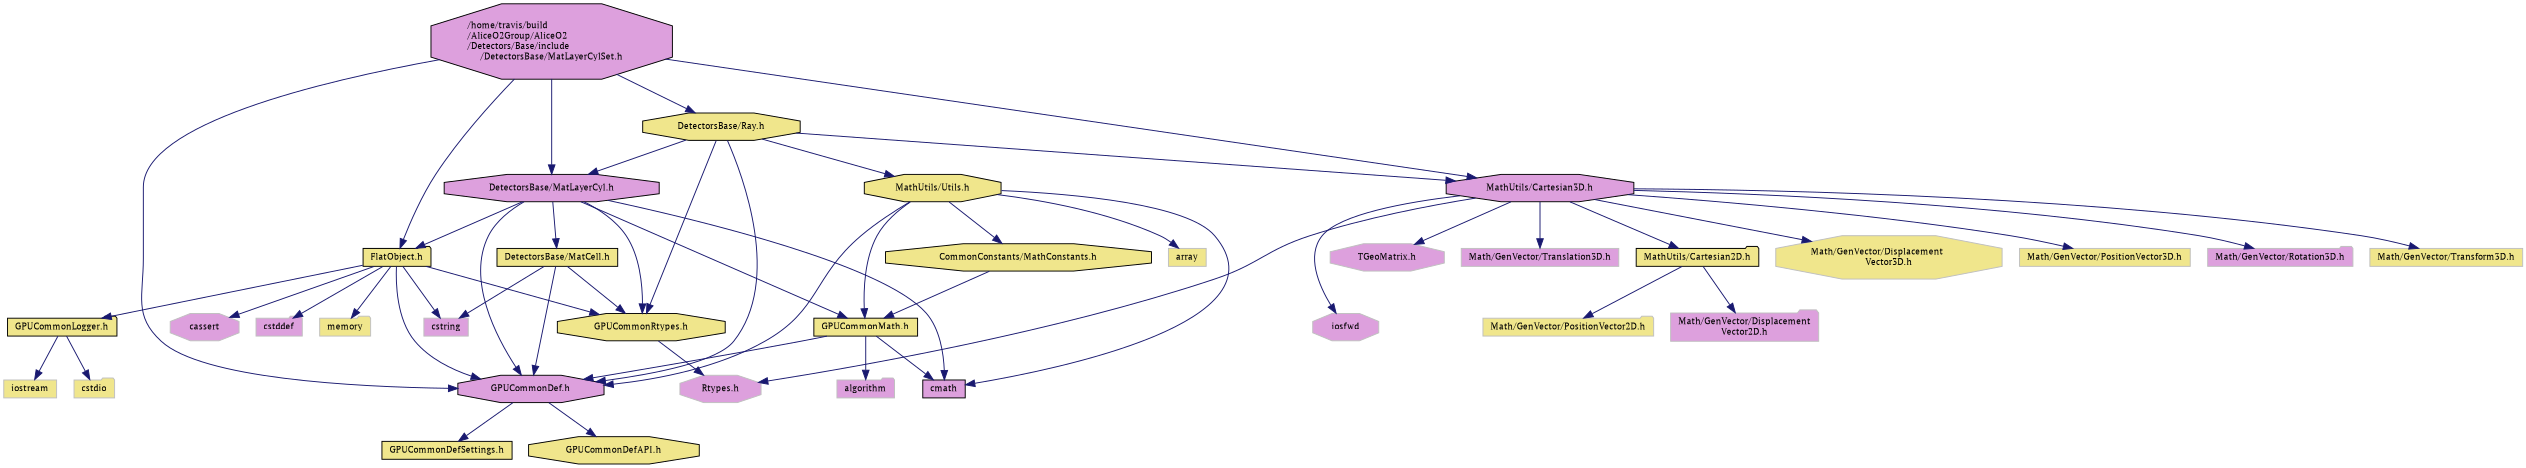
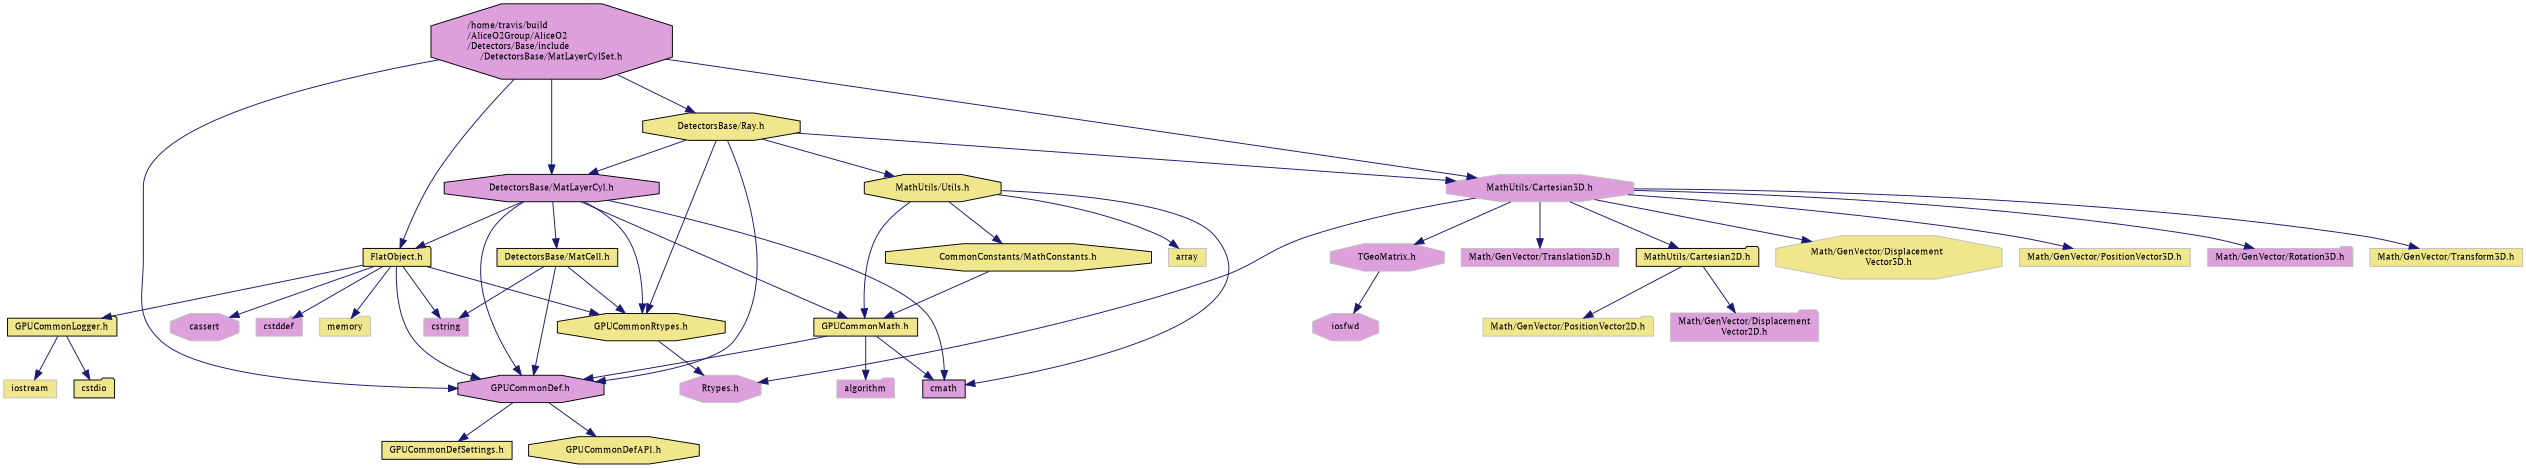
(1540, 188) -> (1540, 188)
(1357, 216) -> (1369, 288)
(784, 329) -> none
(94, 389) -> (94, 389)
